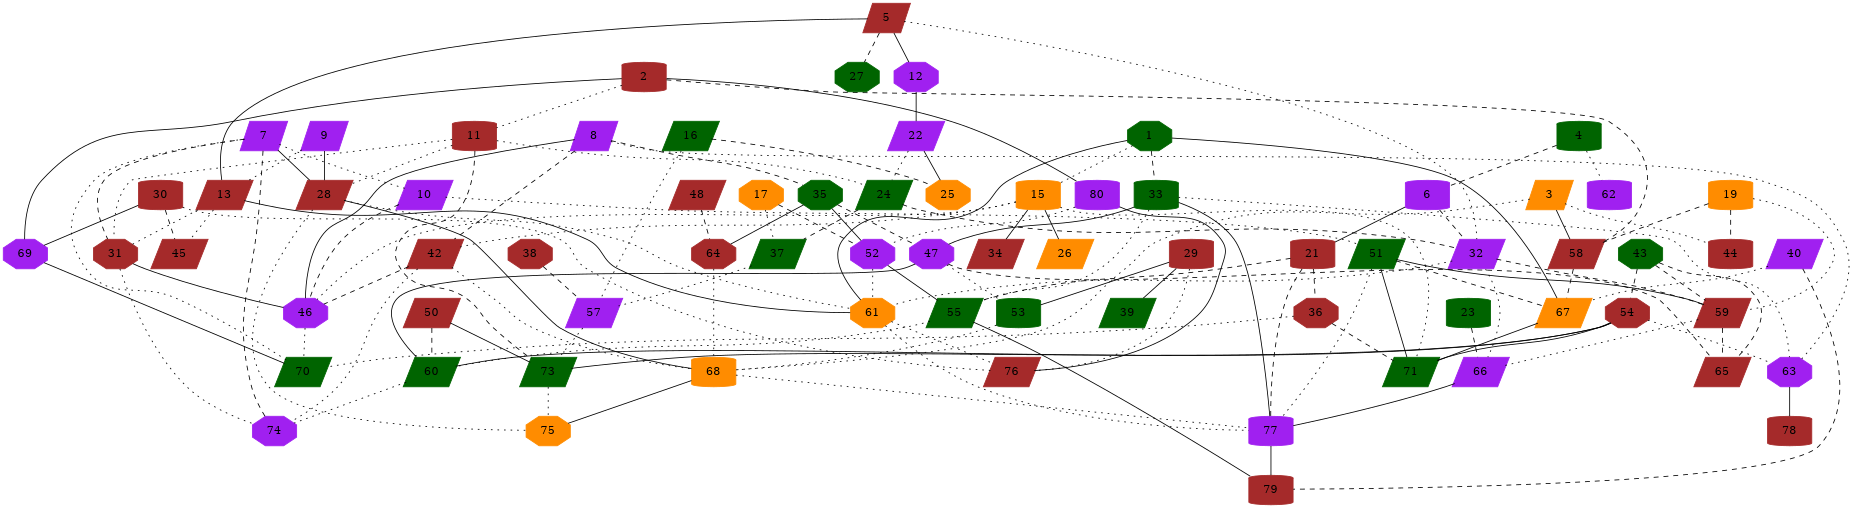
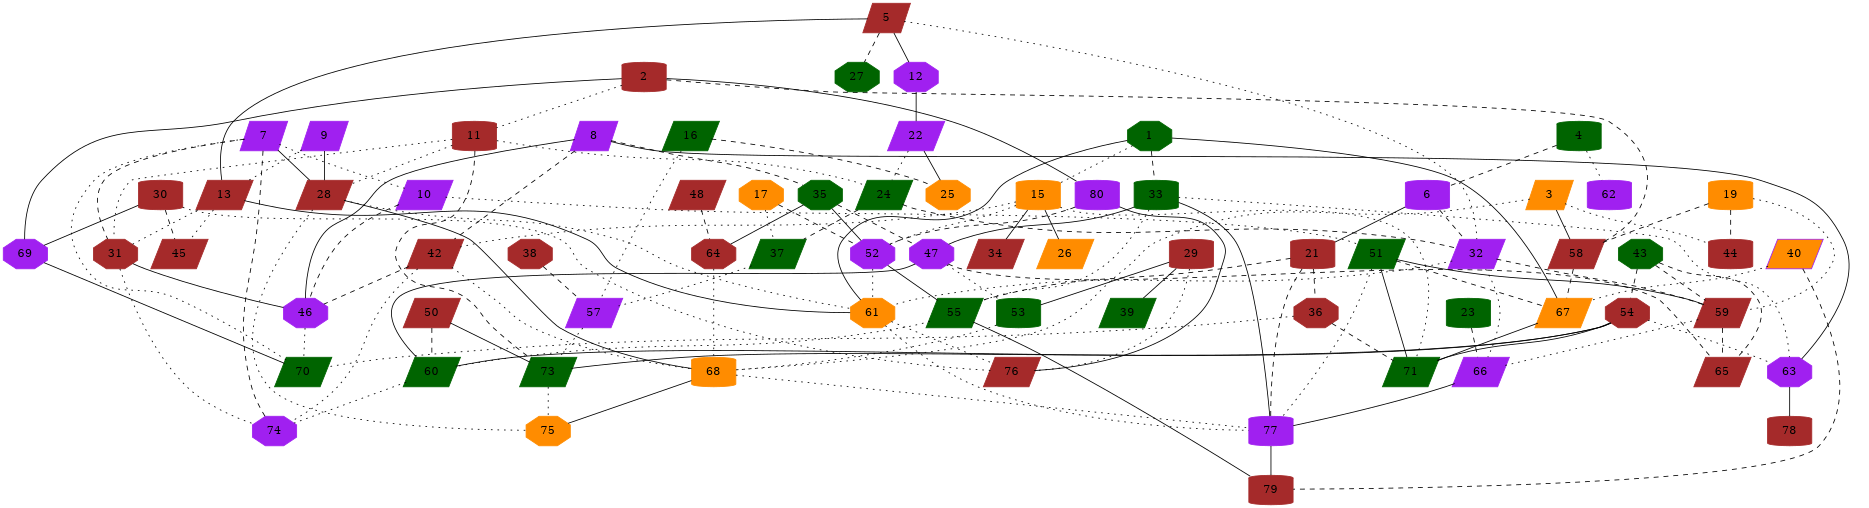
(1305, 157) -> (1305, 157)
(656, 215) -> (953, 224)
(973, 226) -> (973, 226)
(1795, 254) -> (1795, 254)
